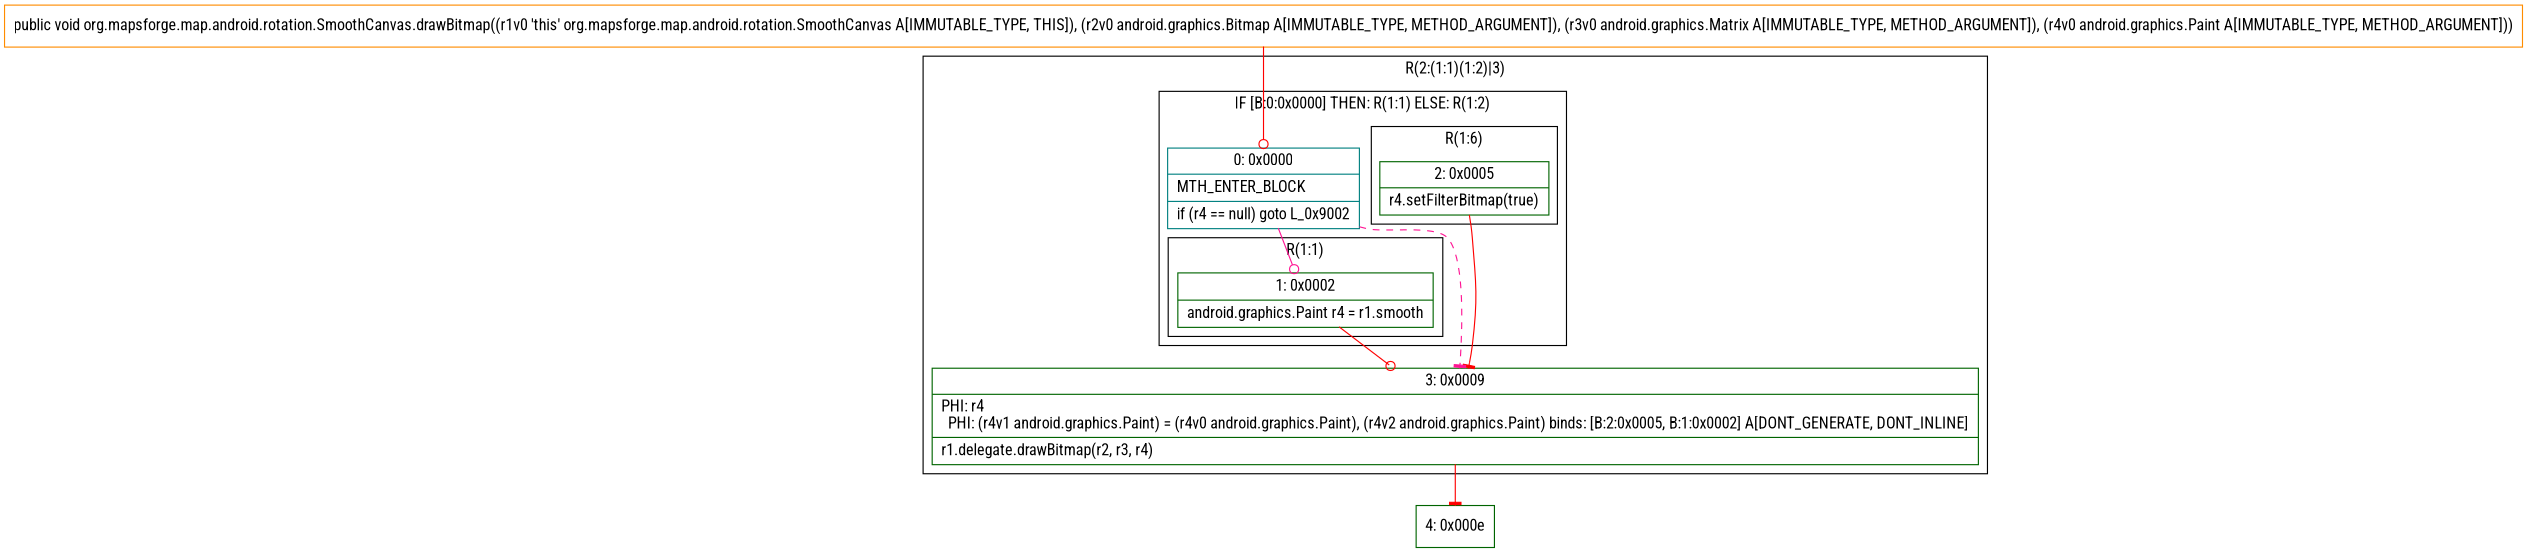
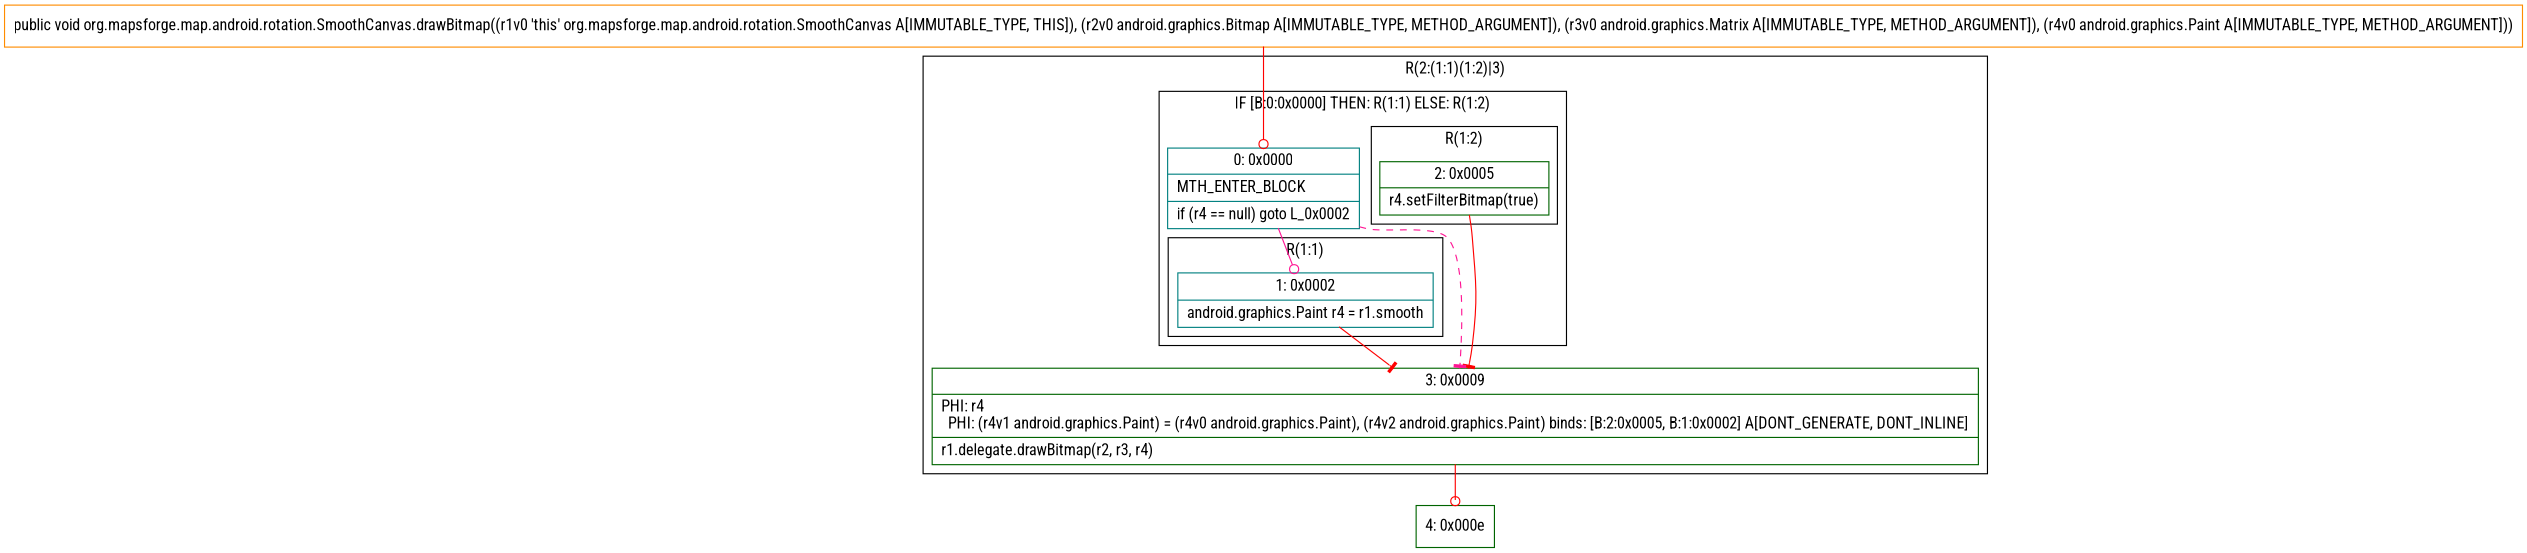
(1464, 140) -> (1464, 140)
(1264, 214) -> (1264, 214)
(1305, 300) -> (1305, 300)
(1373, 353) -> (1373, 353)
(1455, 482) -> (1455, 482)
